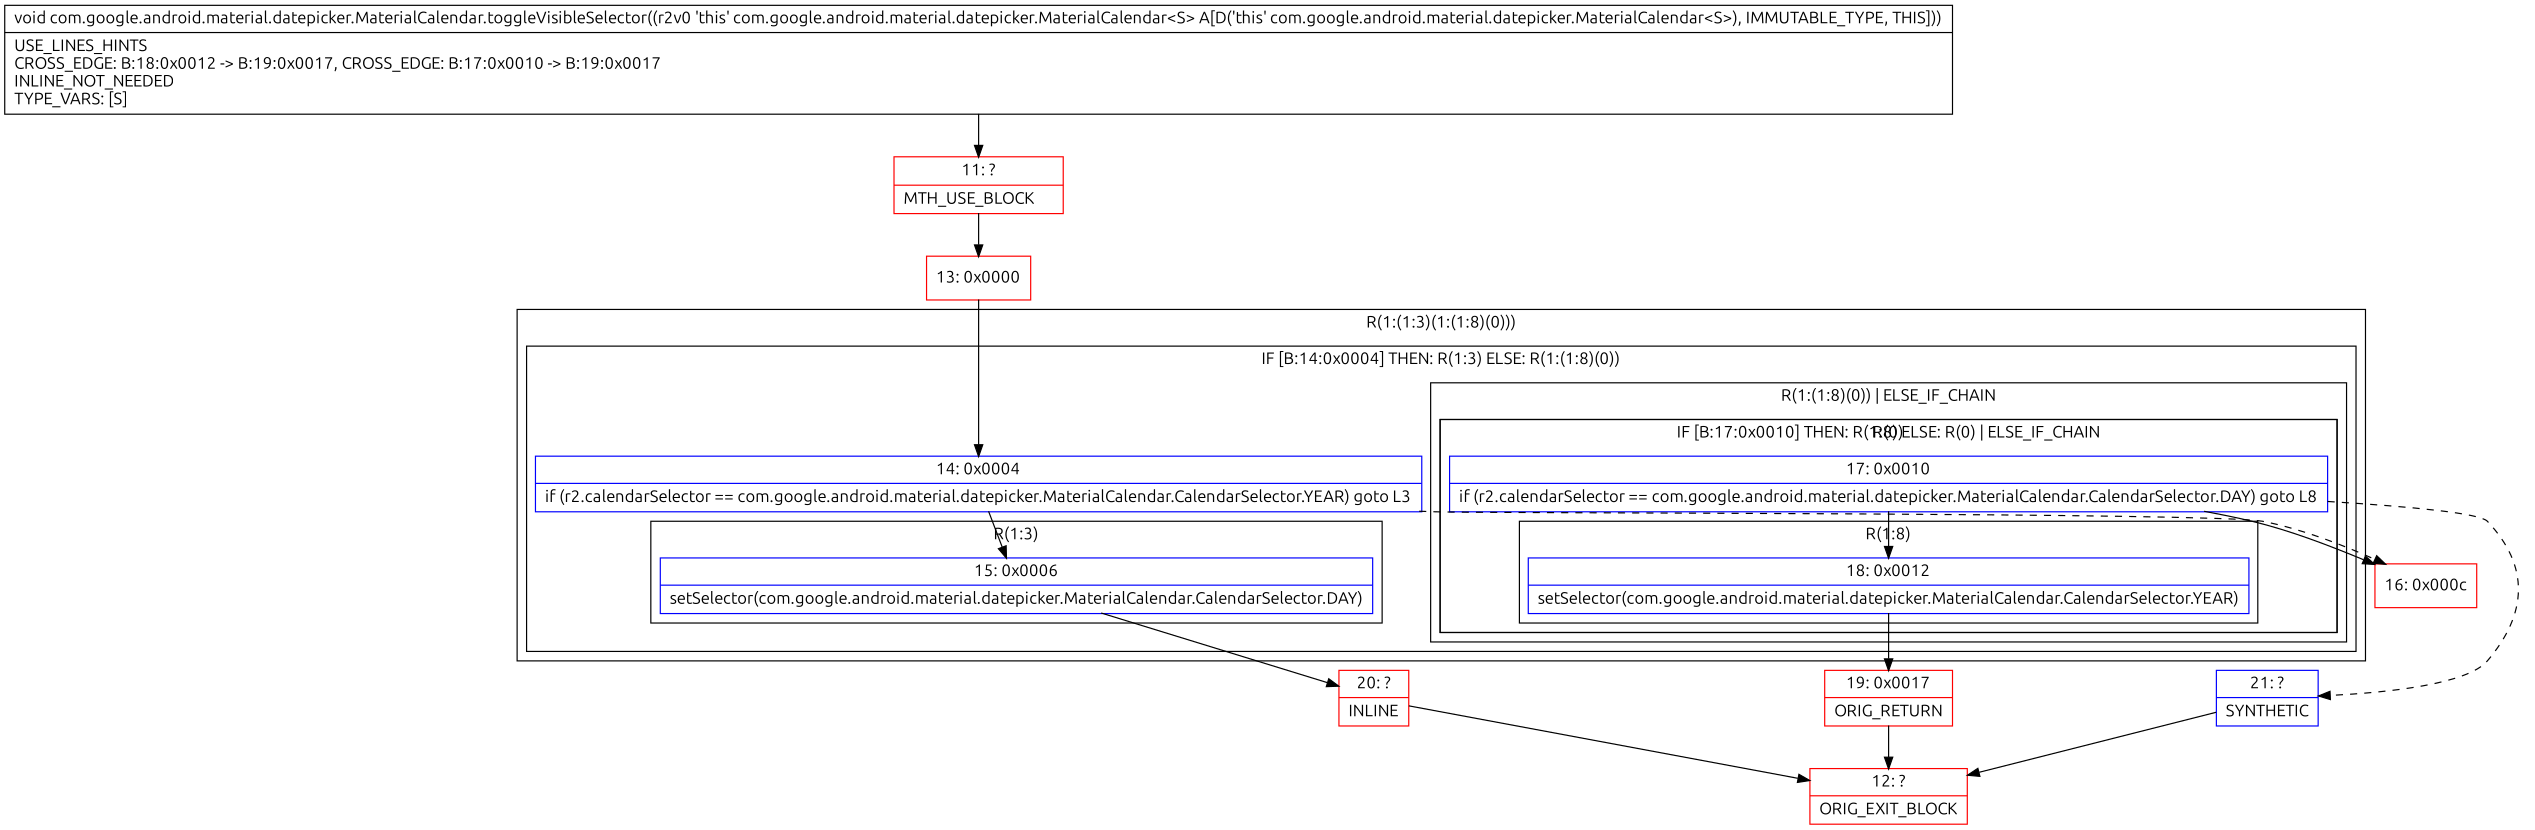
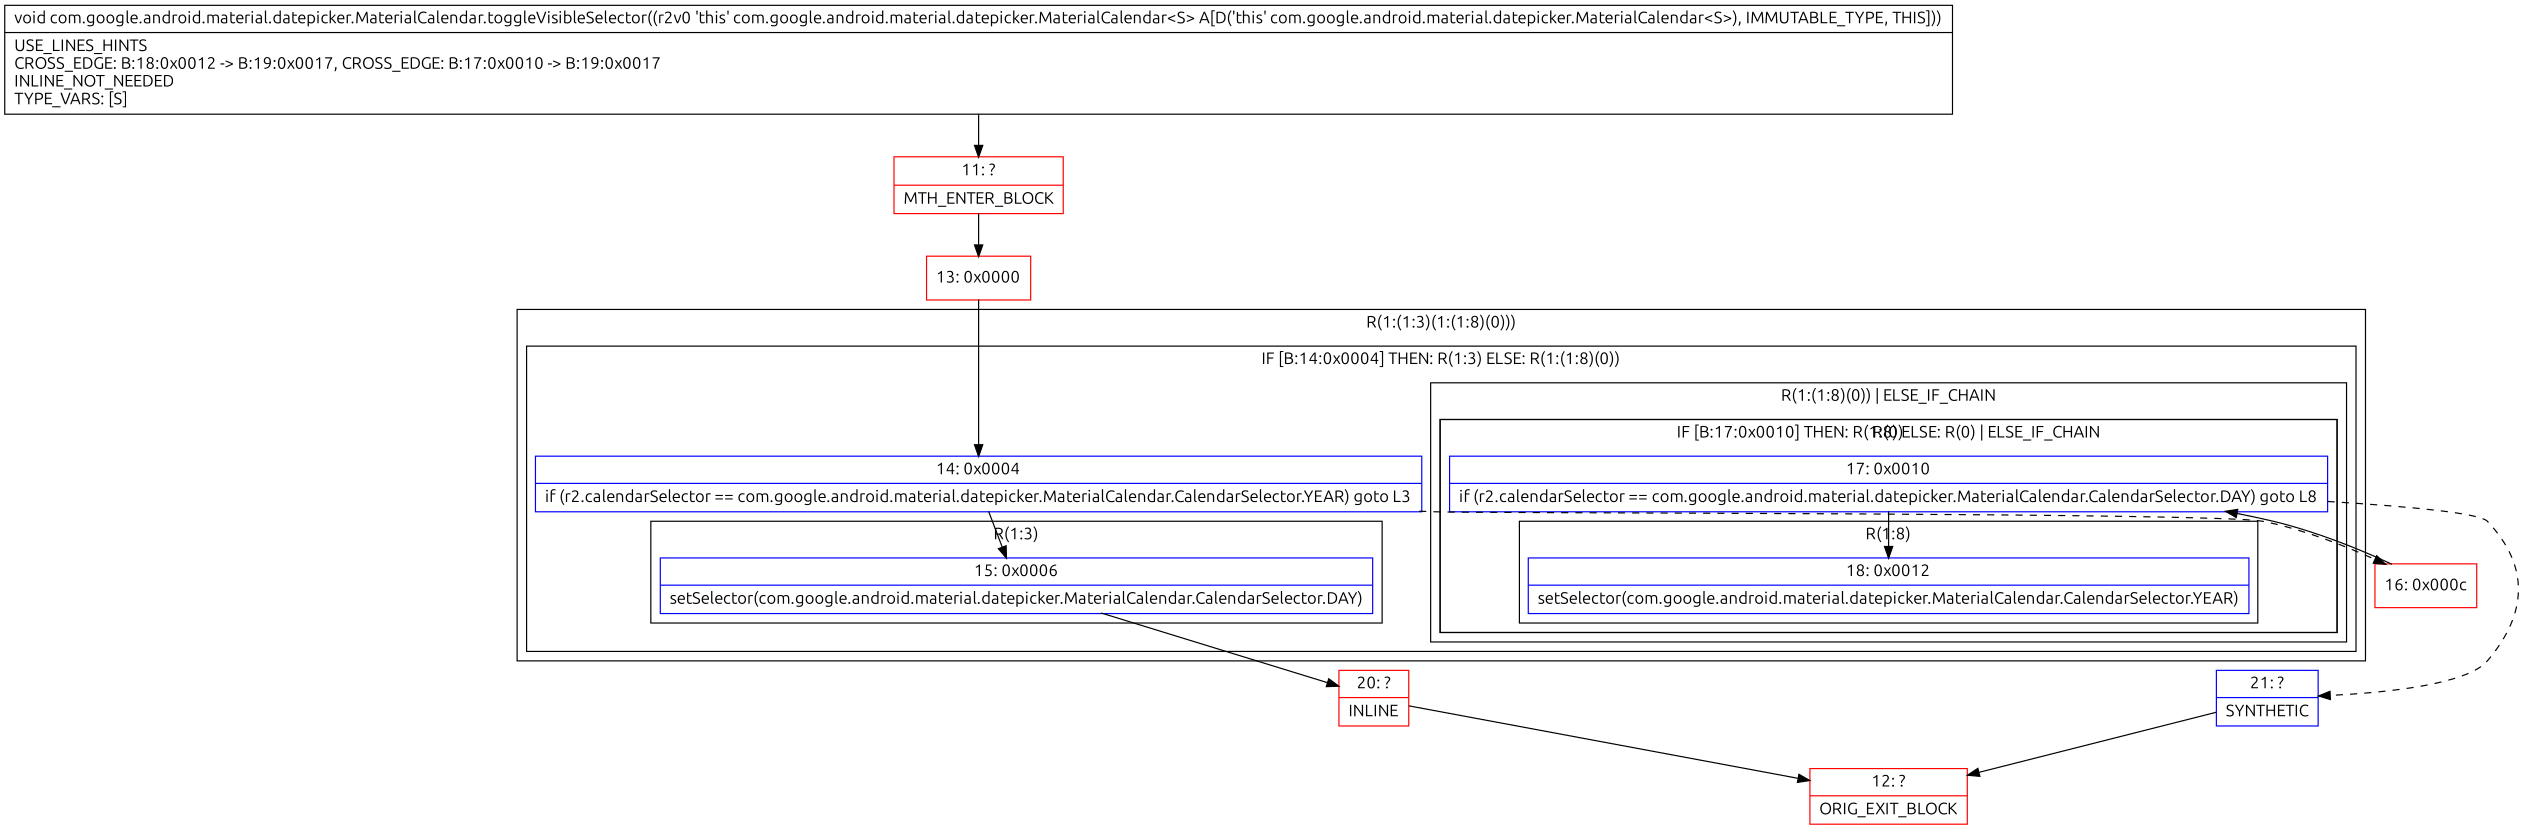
(969, 199) -> (979, 199)
(2285, 531) -> (2316, 534)
(1889, 698) -> none
